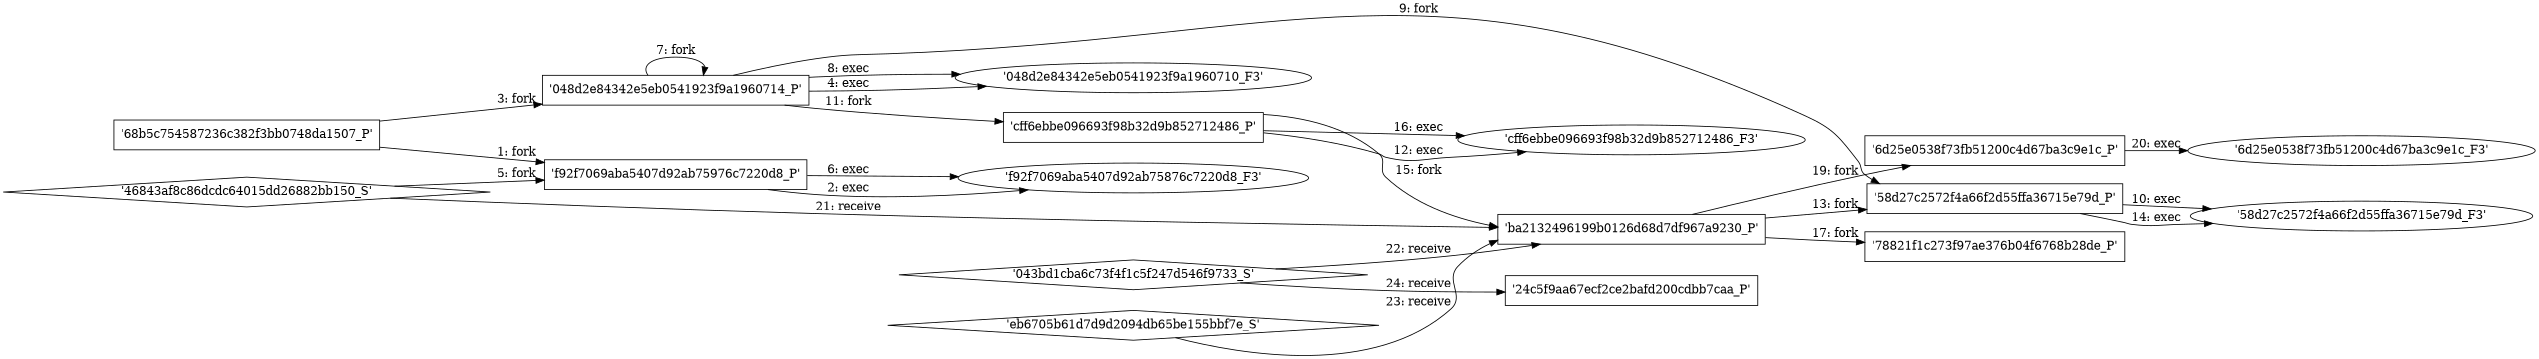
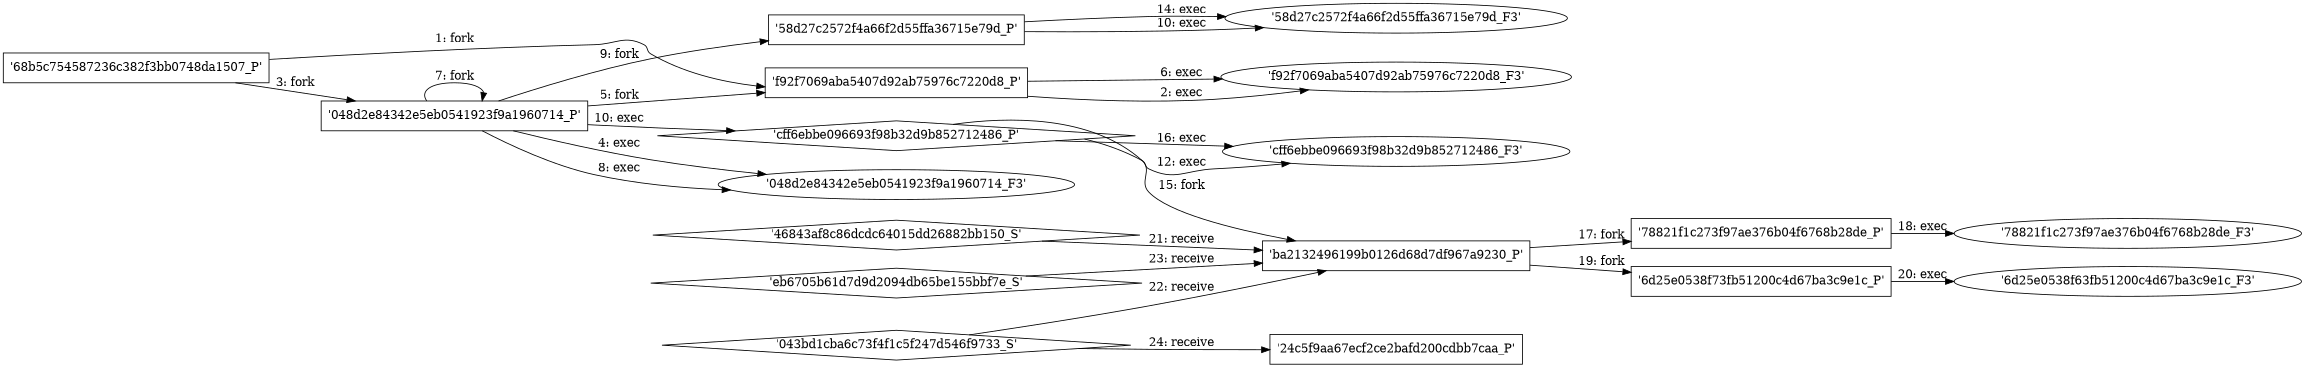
(1133, 78) -> (896, 185)
(848, 102) -> (619, 119)
(1133, 127) -> (896, 136)
(2361, 151) -> (2128, 281)
(1133, 178) -> (1396, 77)
(465, 183) -> (672, 100)
(1812, 214) -> none
none -> (2128, 233)
